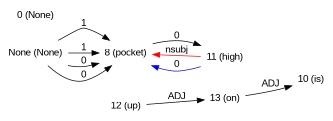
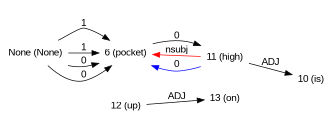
(36, 15) -> none
(126, 53) -> (126, 53)
(265, 92) -> (267, 68)
